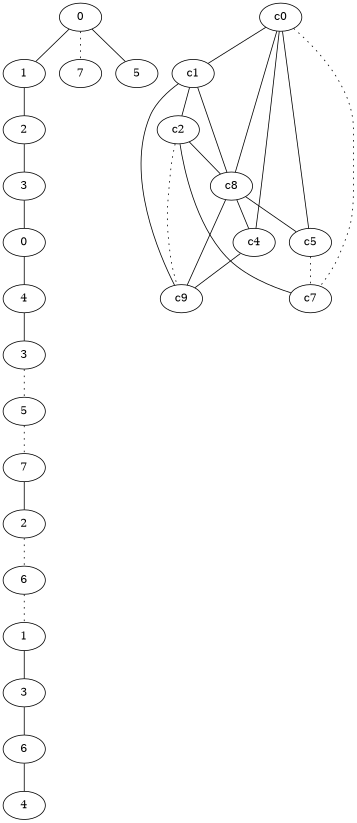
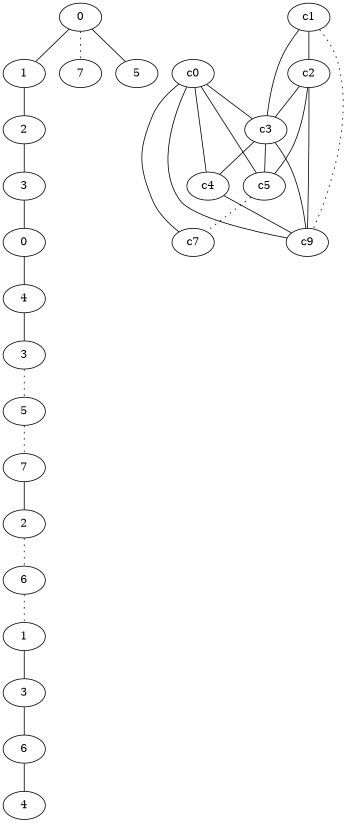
(237, 45) -> (179, 199)
(353, 151) -> (142, 158)
(142, 181) -> (342, 129)
(231, 186) -> (266, 130)
(167, 214) -> (309, 158)
(214, 241) -> (298, 133)
